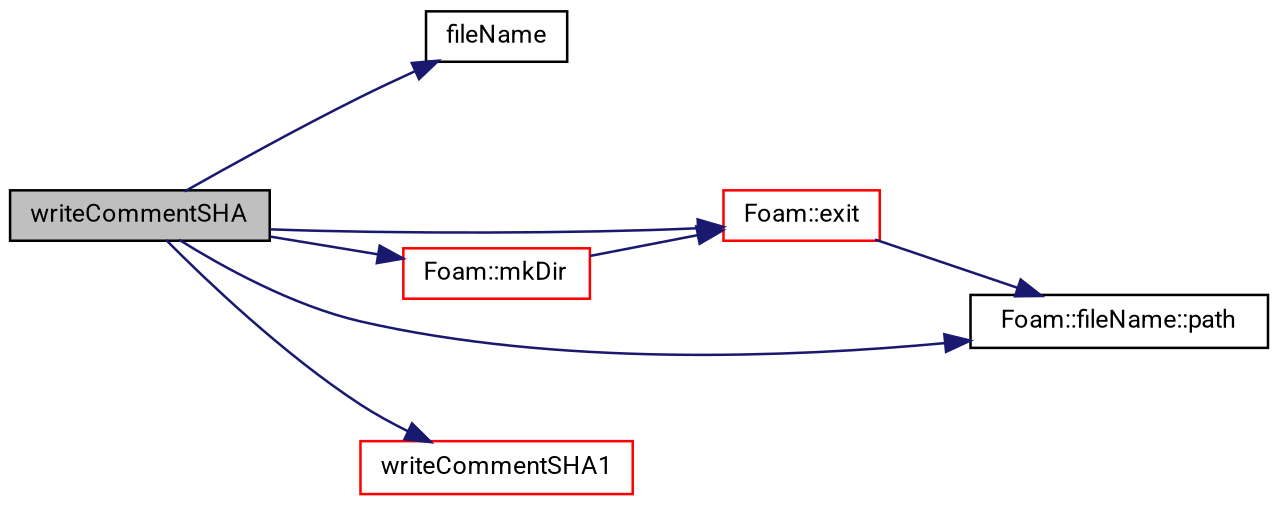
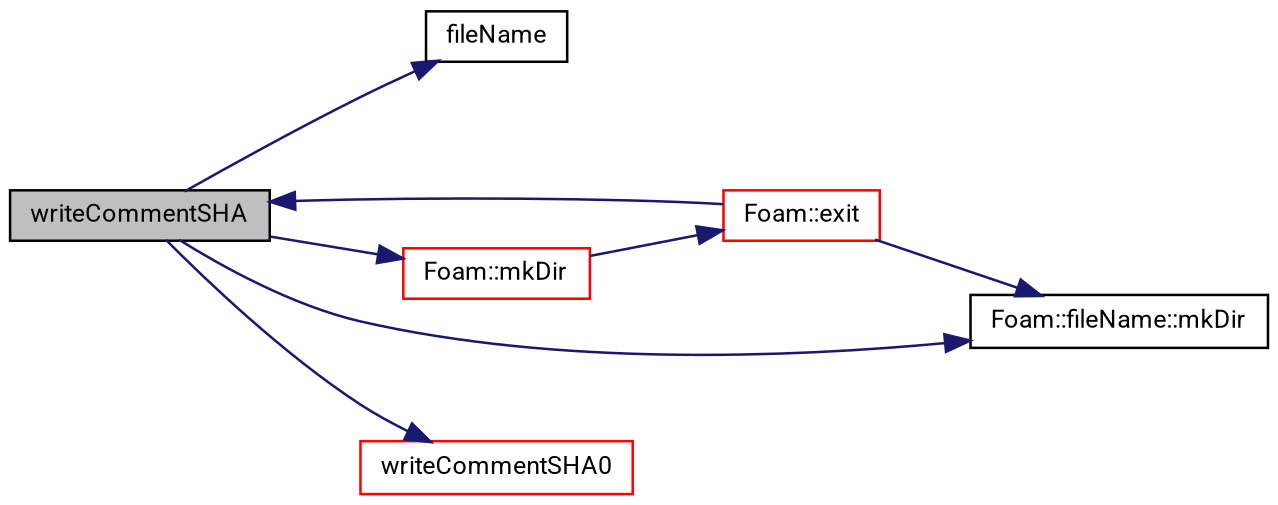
(484, 233) -> (509, 199)
(1119, 321) -> (1119, 321)
(497, 468) -> (497, 468)
